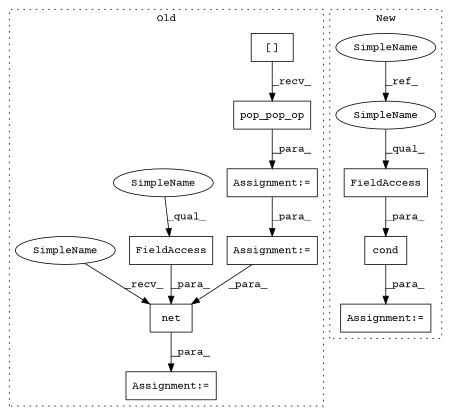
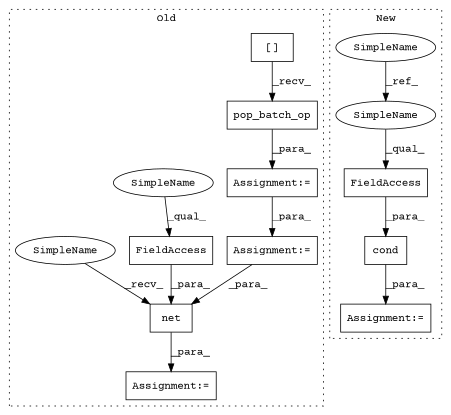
(272, 115) -> (272, 115)
